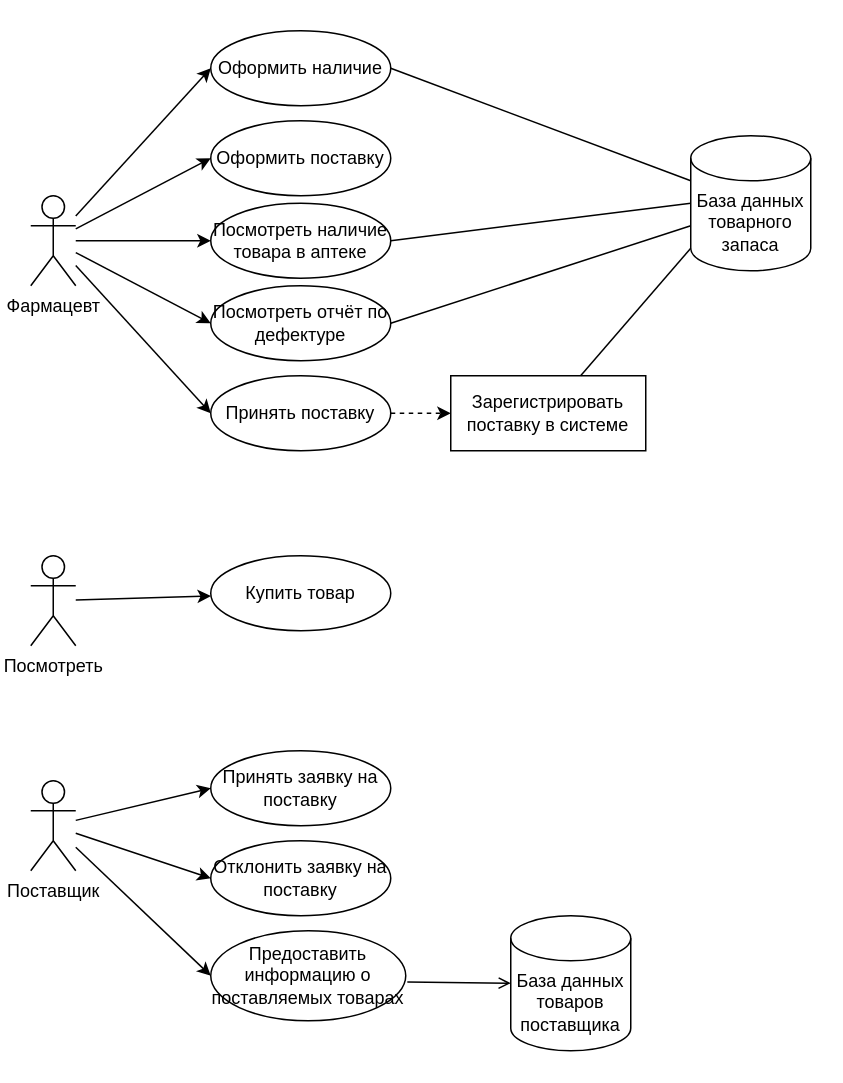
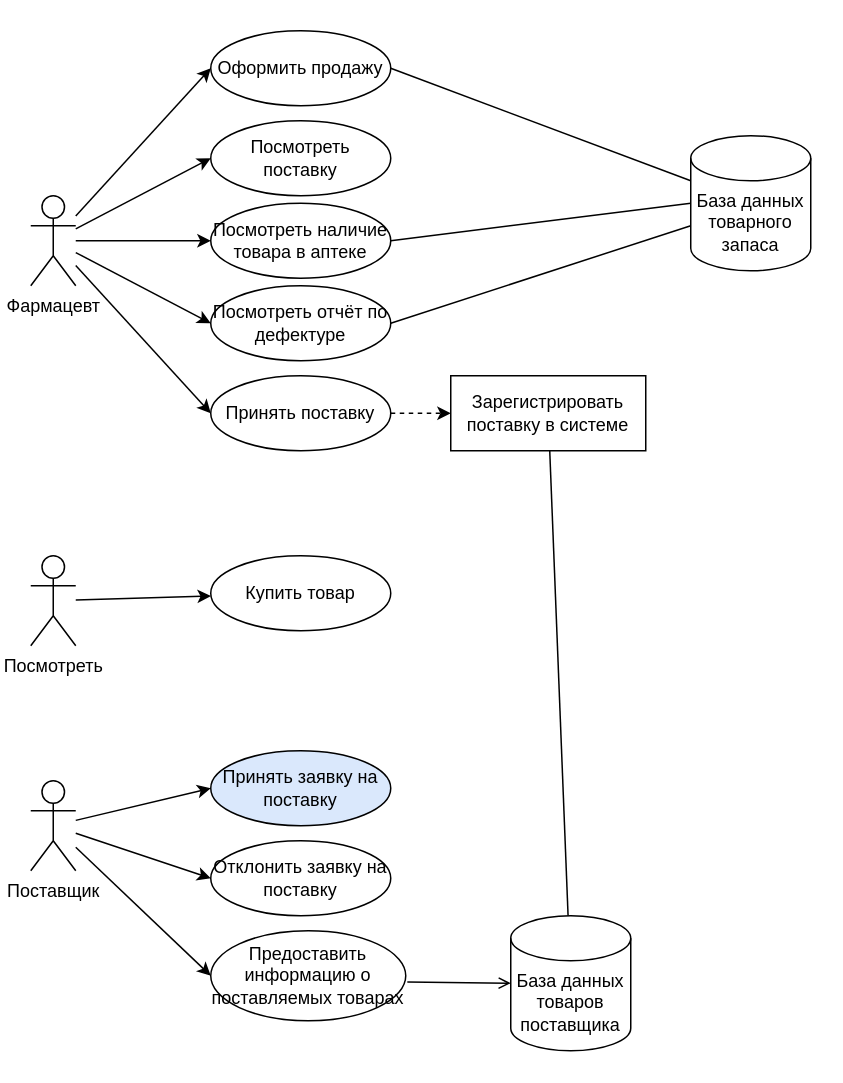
(301, 68) -> (301, 68)
(301, 158) -> (301, 158)
(636, 312) -> (559, 683)
(301, 788) -> (301, 788)
